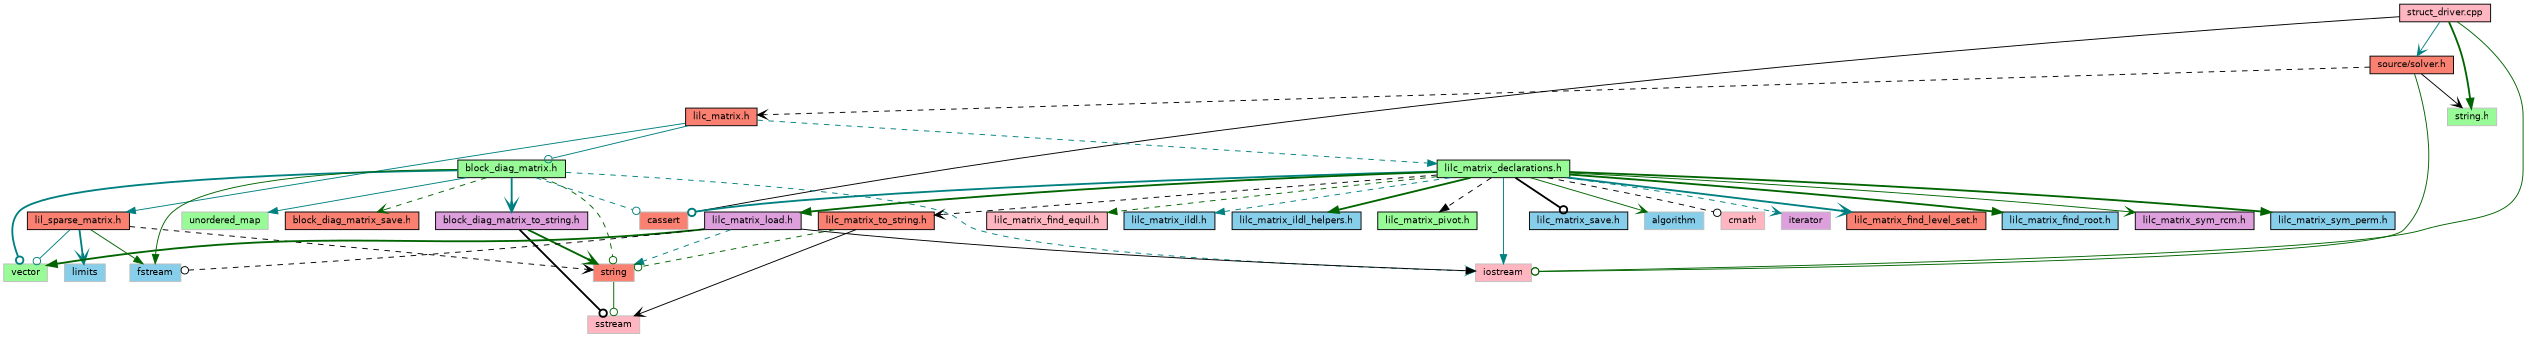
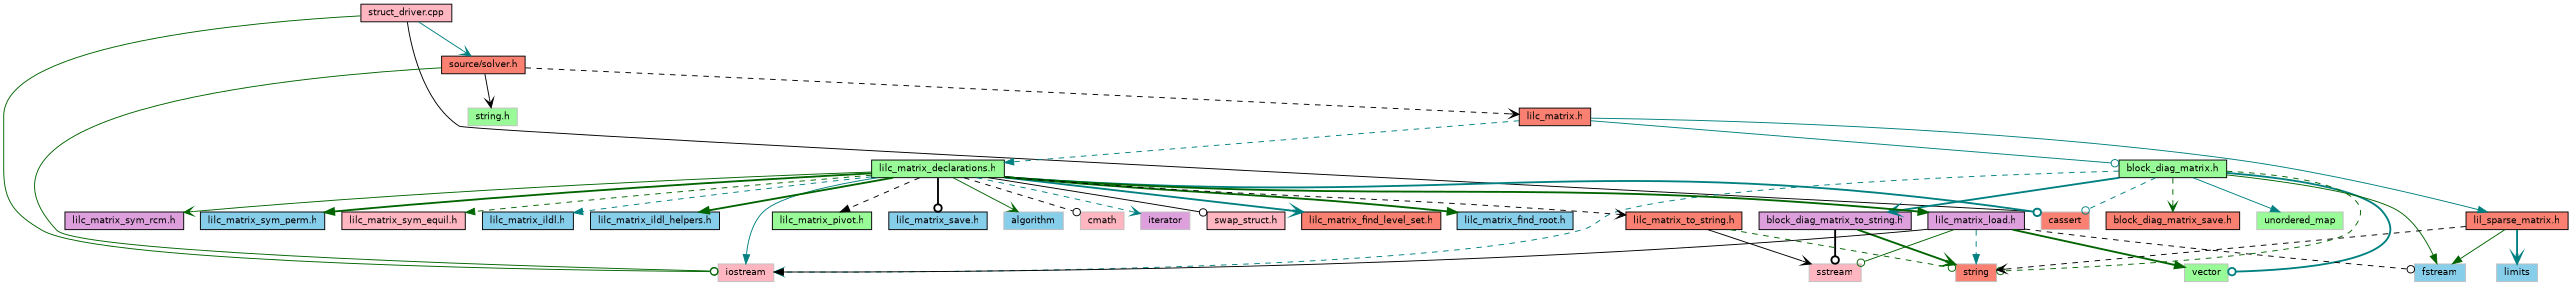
(2463, 59) -> none
(1047, 221) -> (404, 221)
none -> (1246, 221)
(55, 244) -> none
(614, 295) -> (1916, 243)
